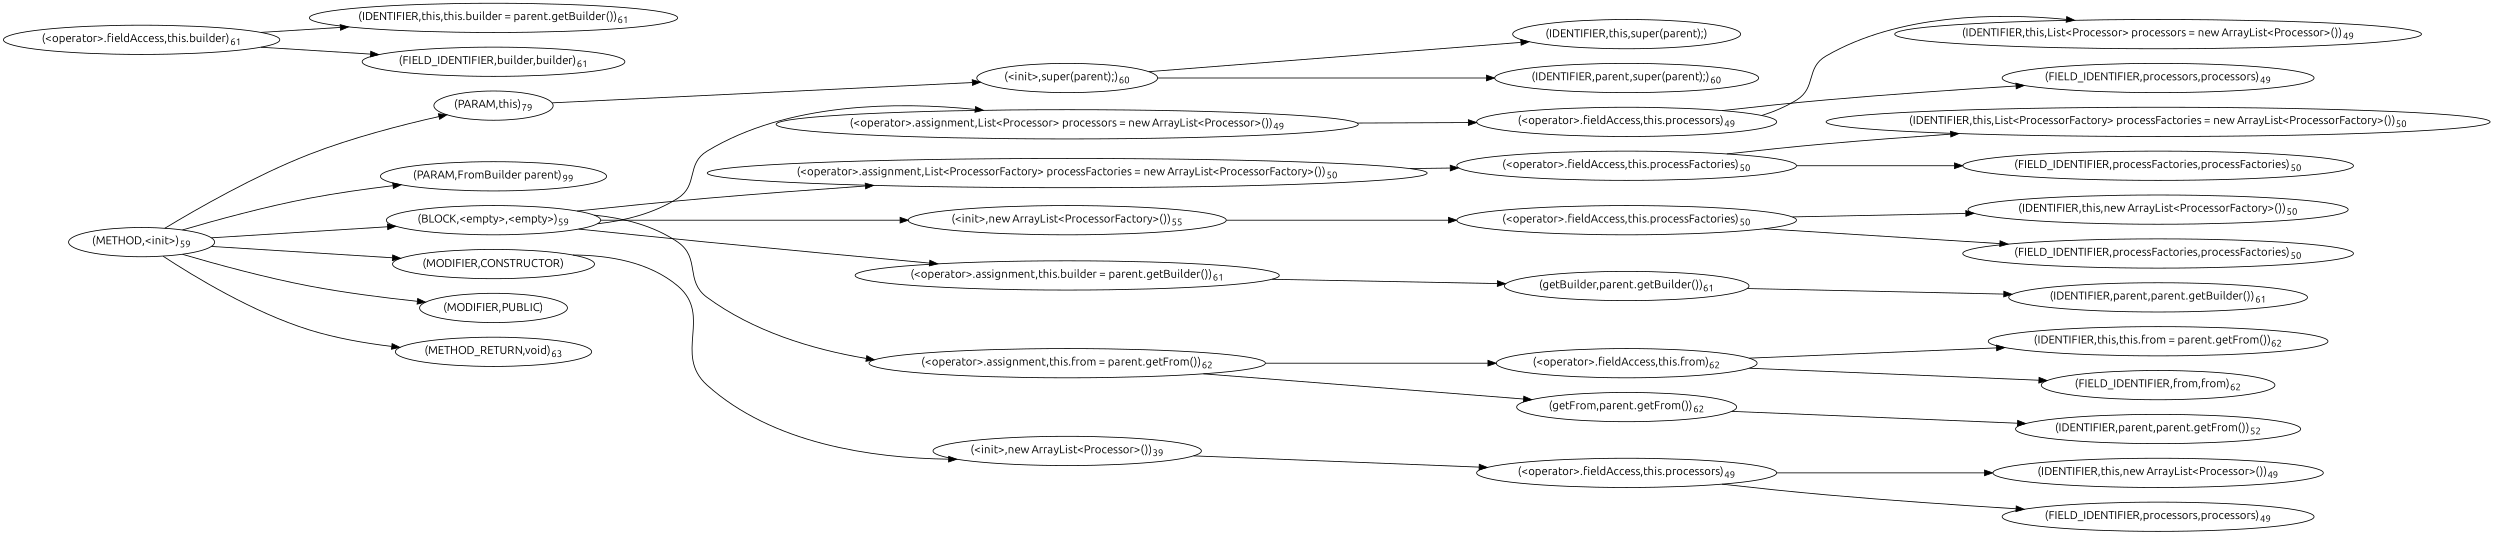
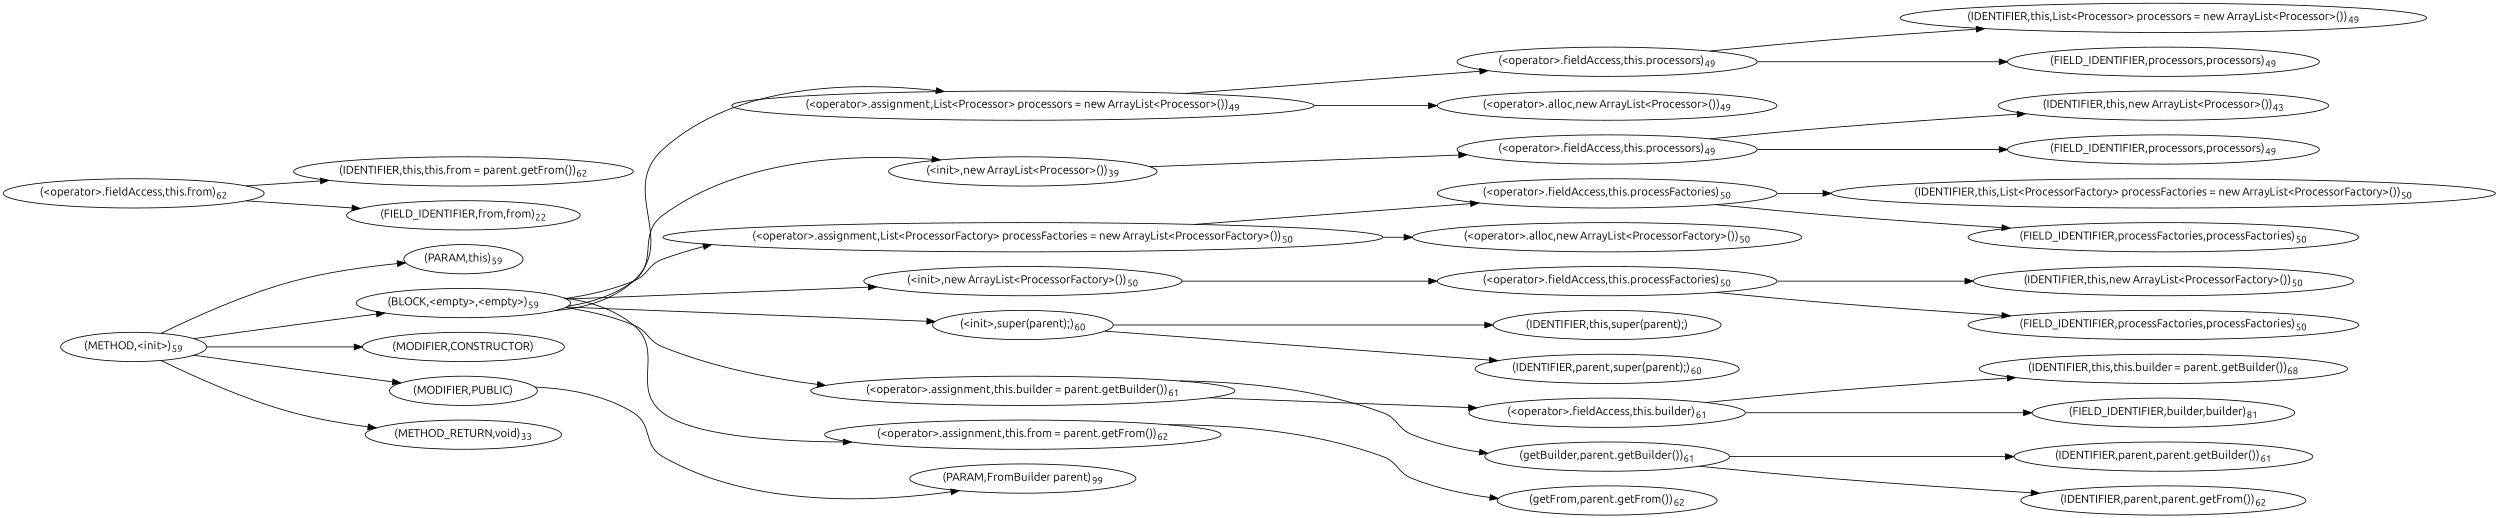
(623, 17) -> (2293, 368)
(582, 61) -> (2252, 412)
(762, 93) -> (747, 314)
(527, 104) -> (497, 258)
none -> (1607, 106)
(287, 203) -> (727, 483)
(1177, 219) -> (1133, 280)
none -> (1607, 237)
(557, 351) -> (527, 433)
(1377, 363) -> none
(2236, 384) -> (541, 214)
(722, 397) -> (722, 183)
none -> (1326, 402)
(1875, 417) -> (1865, 481)
(2256, 428) -> (2261, 499)
(2273, 472) -> (2278, 104)
